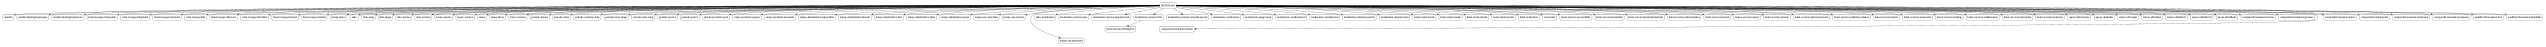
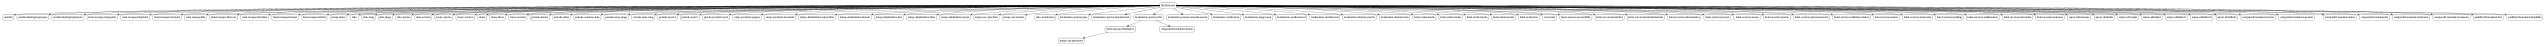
(1076, 9) -> (1097, 35)
(1747, 17) -> (1747, 17)
(2273, 22) -> (1162, 23)
